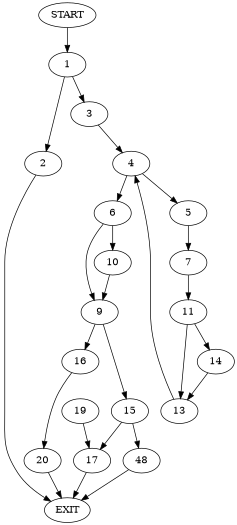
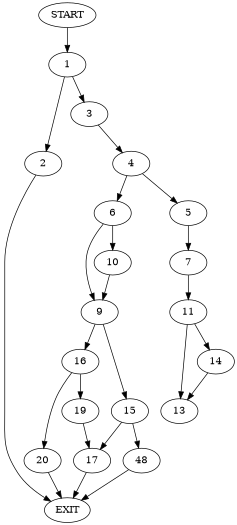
(151, 292) -> none
none -> (80, 383)
